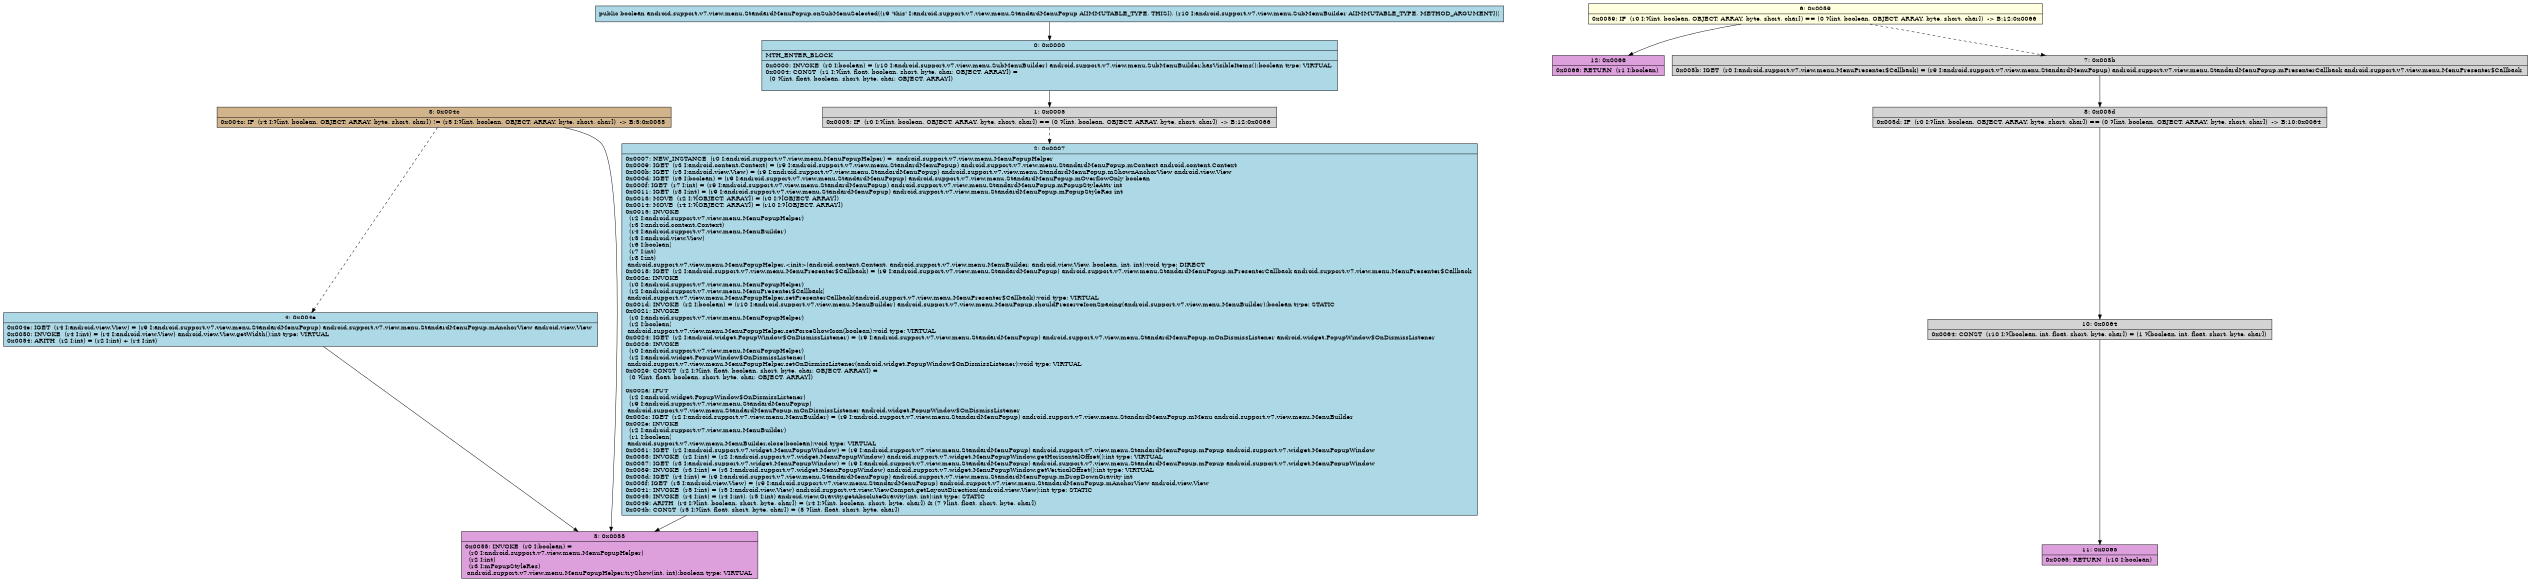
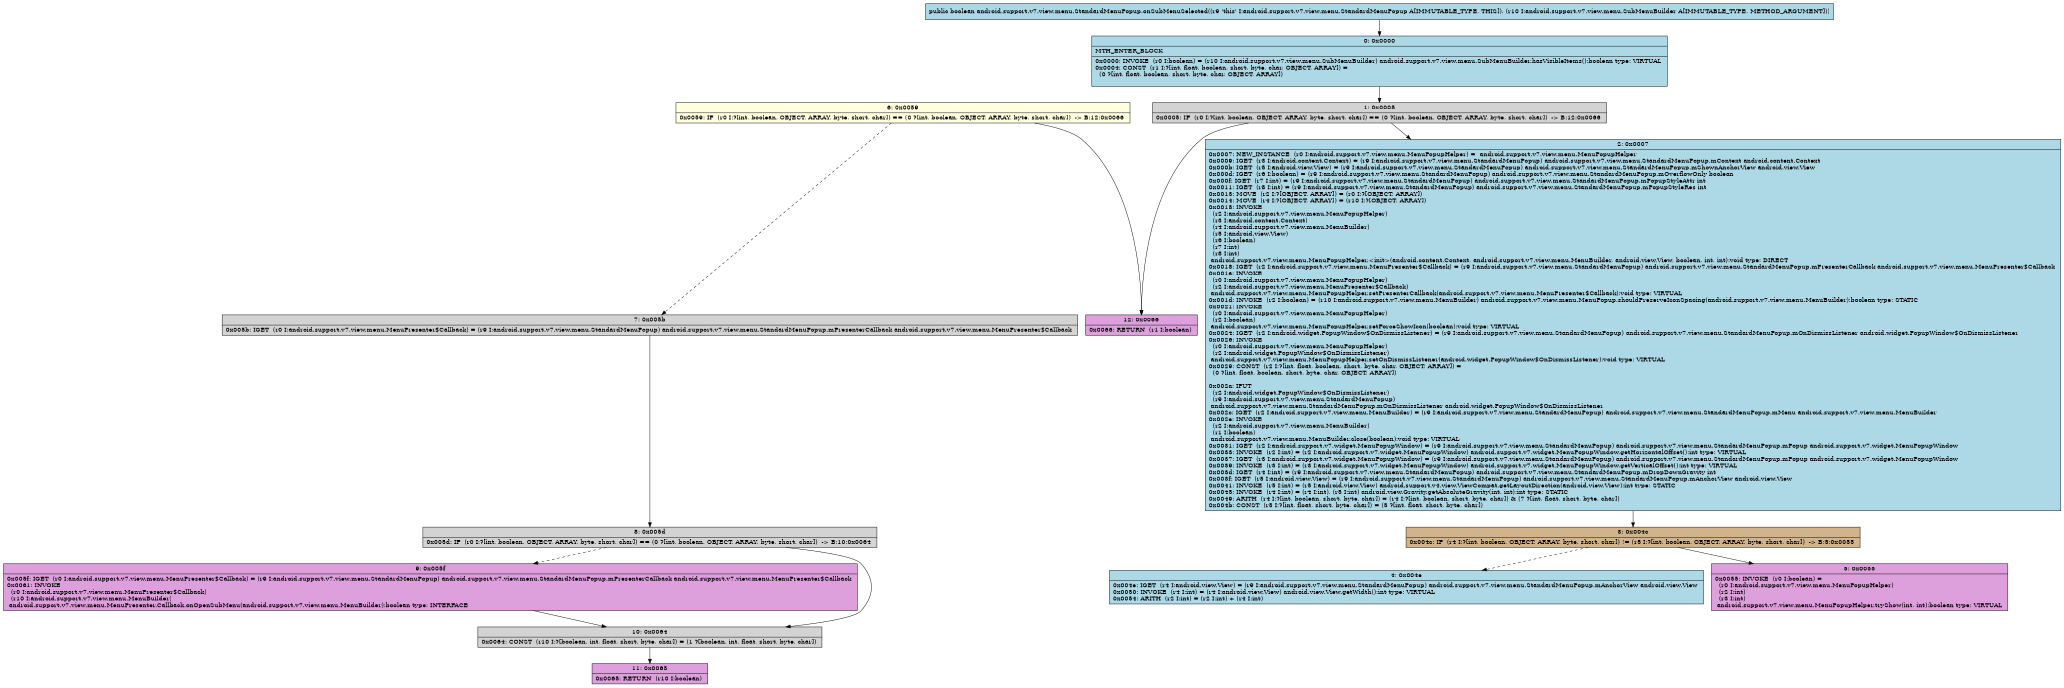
(1050, 133) -> (1399, 130)
none -> (1163, 195)
(654, 278) -> (1238, 274)
(449, 438) -> none
(673, 522) -> (1633, 517)
(503, 566) -> (1730, 599)
none -> (430, 587)
